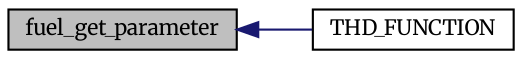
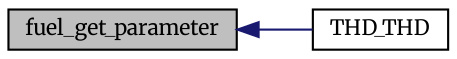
(413, 30) -> (380, 30)
